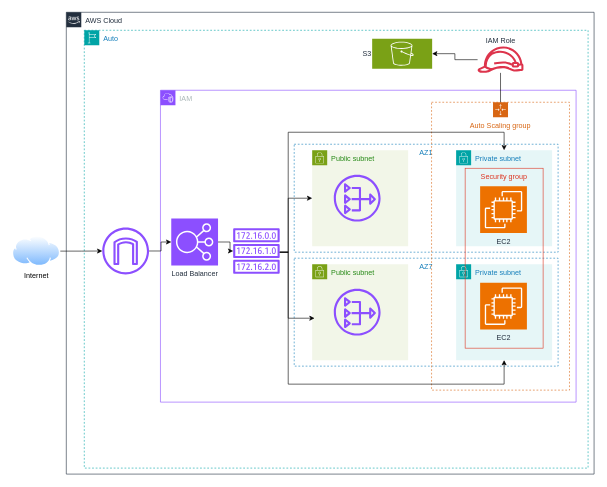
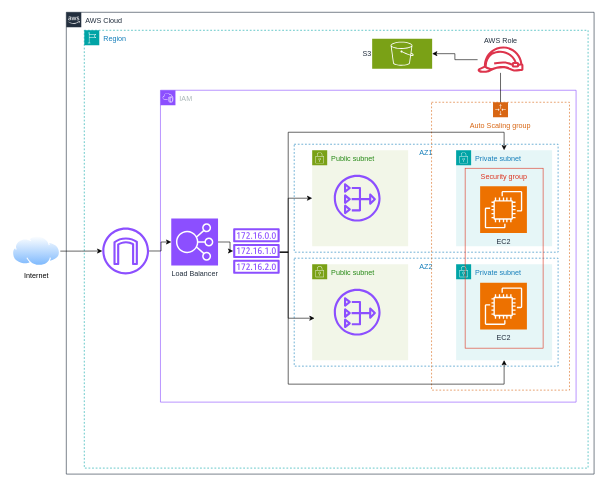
(112, 39) -> (115, 39)
(501, 40) -> (501, 40)
(426, 267) -> (426, 267)
